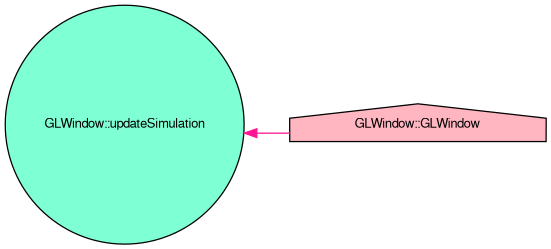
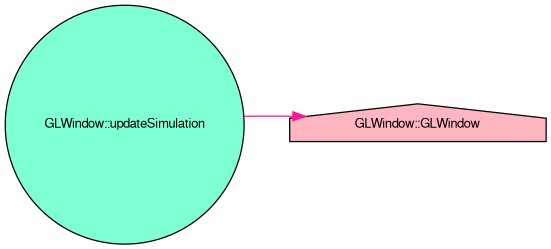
(273, 133) -> (268, 116)
